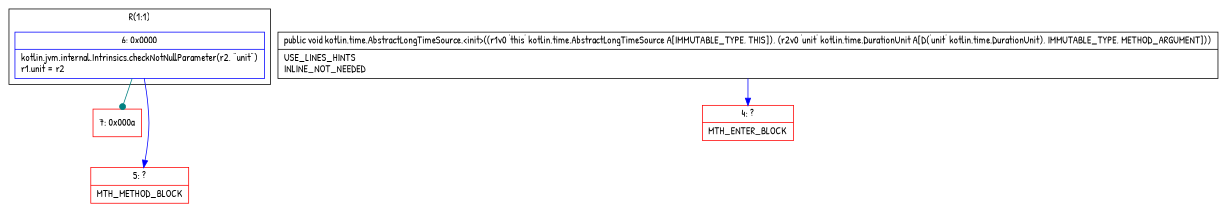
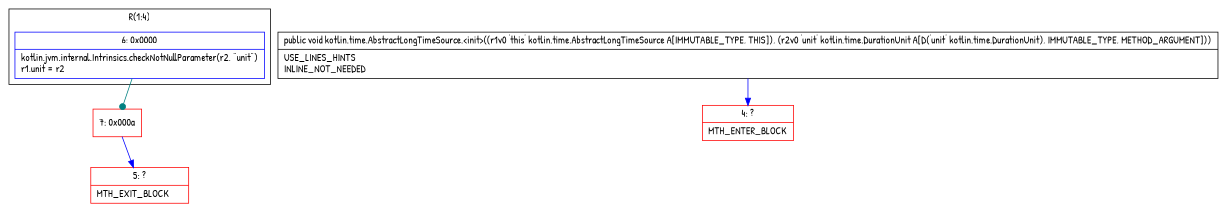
(140, 18) -> (140, 18)
(149, 119) -> (126, 149)
(140, 194) -> (133, 194)
